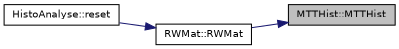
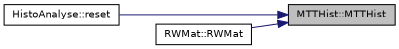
(132, 25) -> (198, 15)
